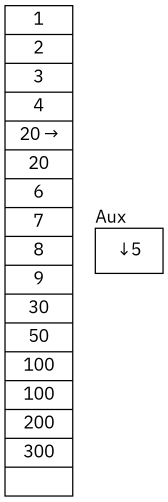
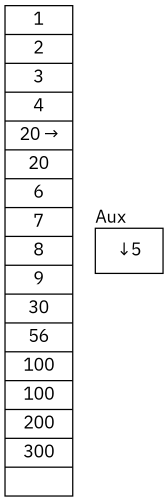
(39, 337) -> (39, 337)
